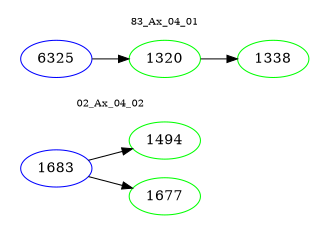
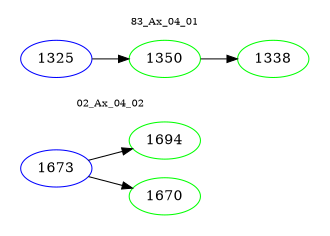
(56, 59) -> (56, 59)
(165, 59) -> (165, 59)
(165, 141) -> (165, 141)
(56, 168) -> (56, 168)
(165, 196) -> (165, 196)
